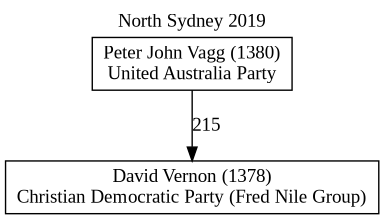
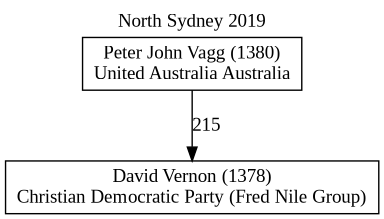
(192, 64) -> (192, 64)
